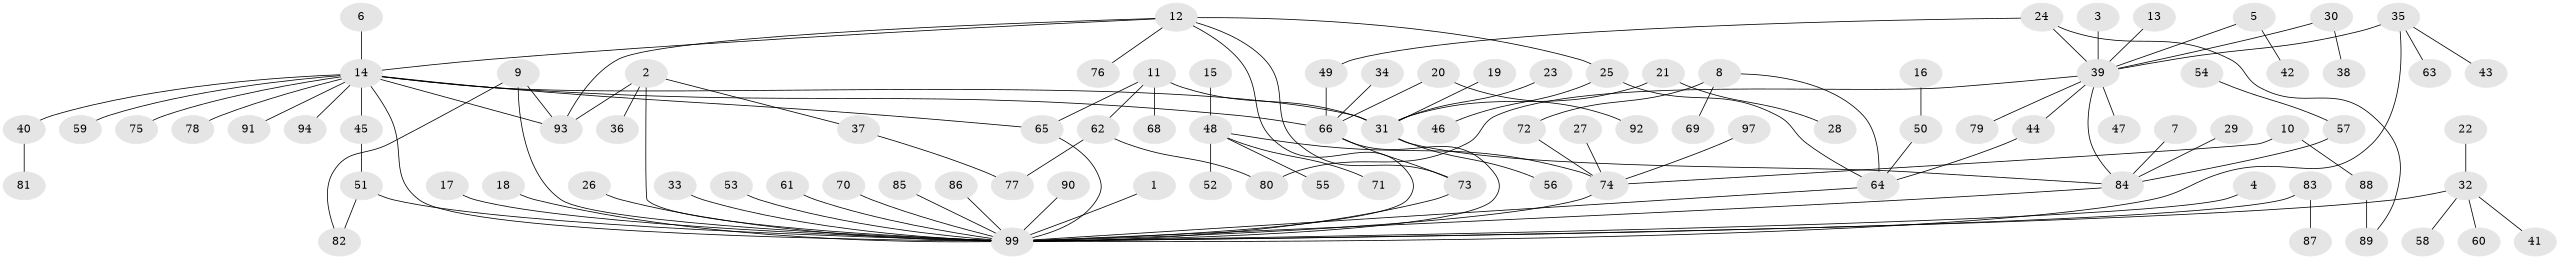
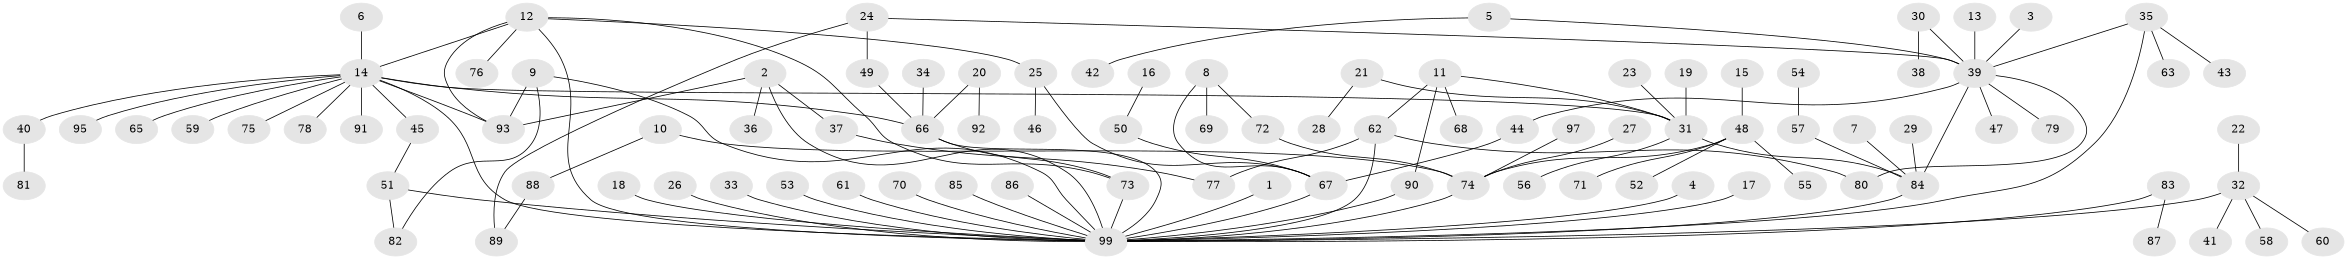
(1102, 100) -> (1426, 130)
(305, 130) -> (80, 130)
(1878, 186) -> (1326, 186)
(1098, 198) -> (1273, 226)
